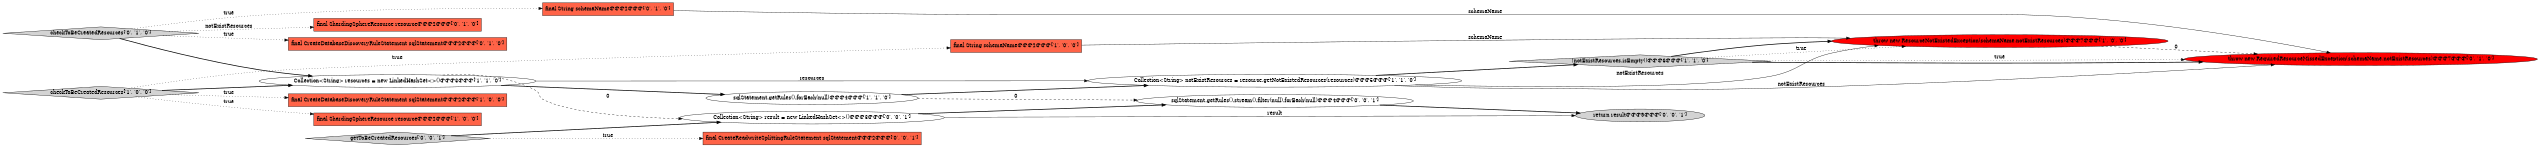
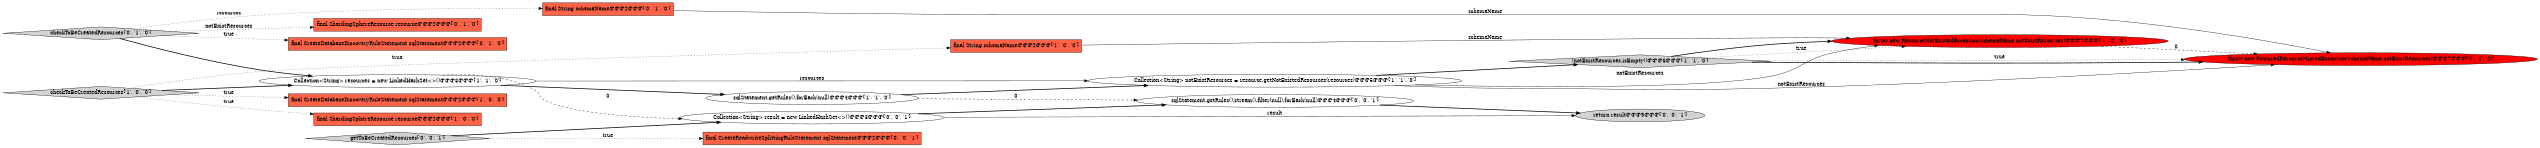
(229, 13) -> (229, 13)
